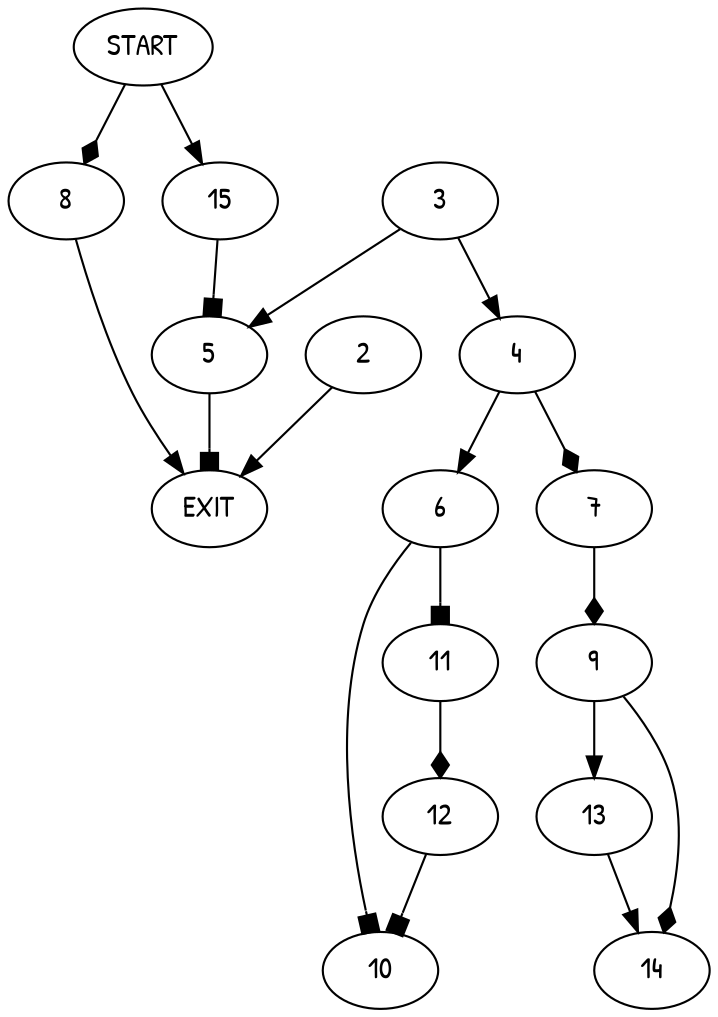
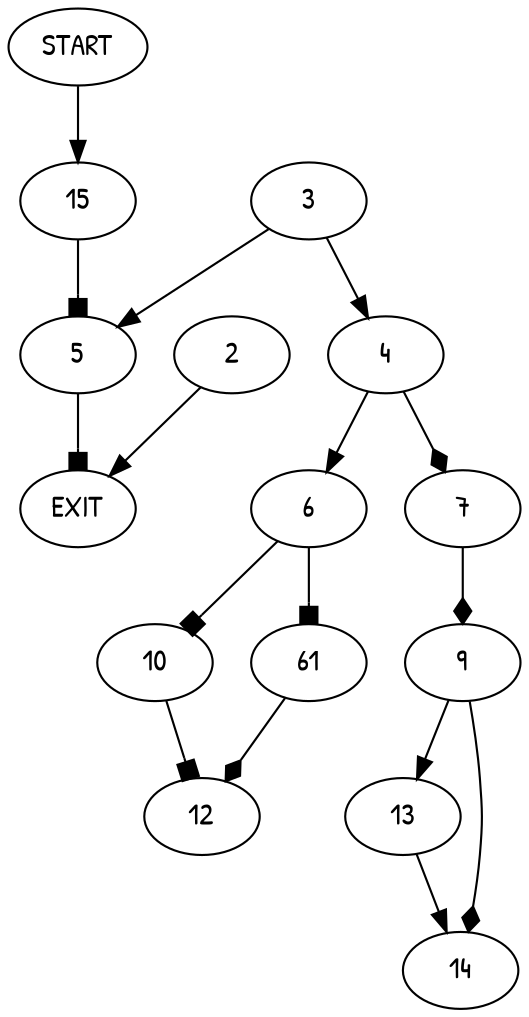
(66, 201) -> none
(440, 663) -> (309, 663)
(414, 883) -> (175, 729)
